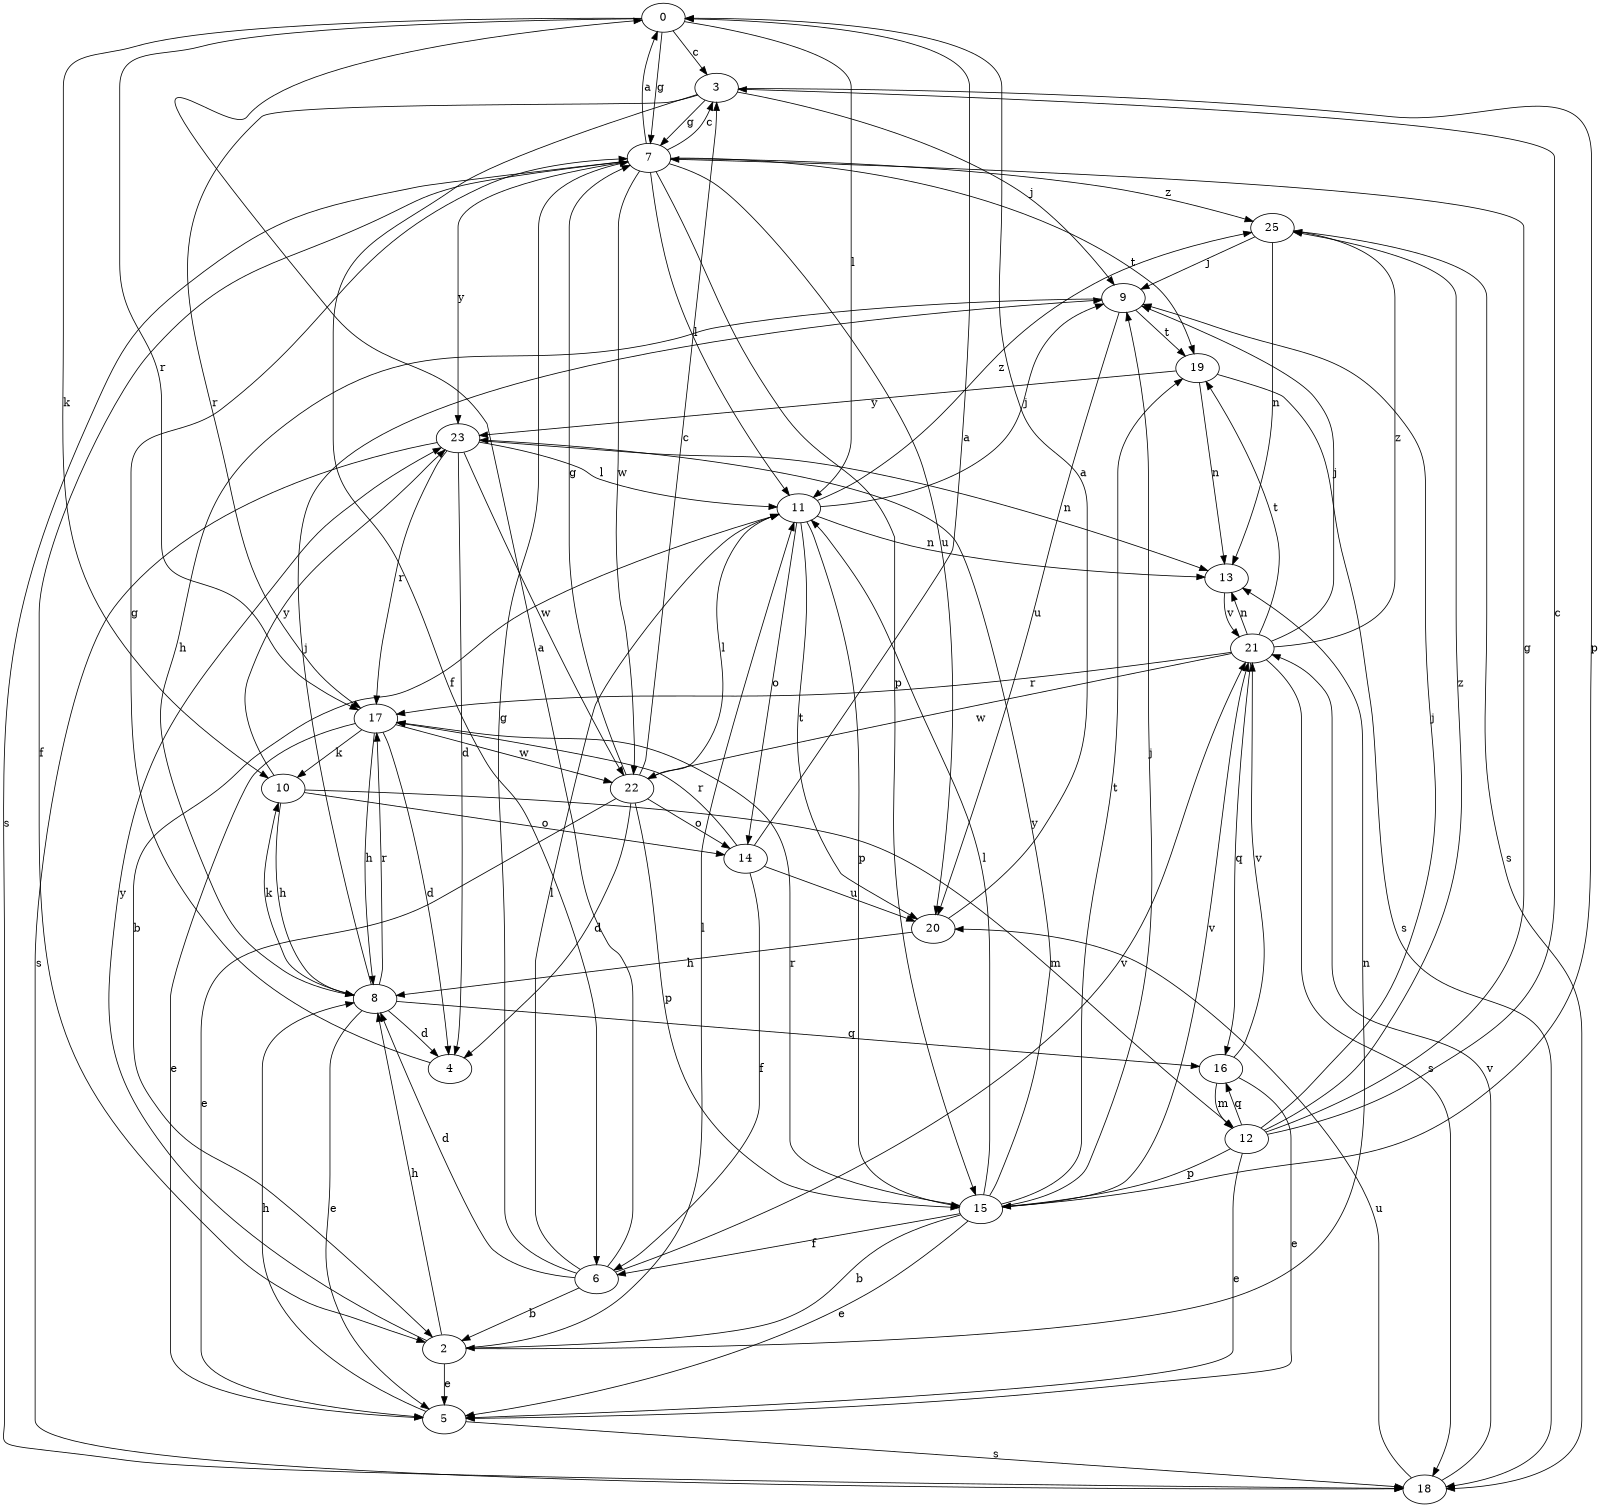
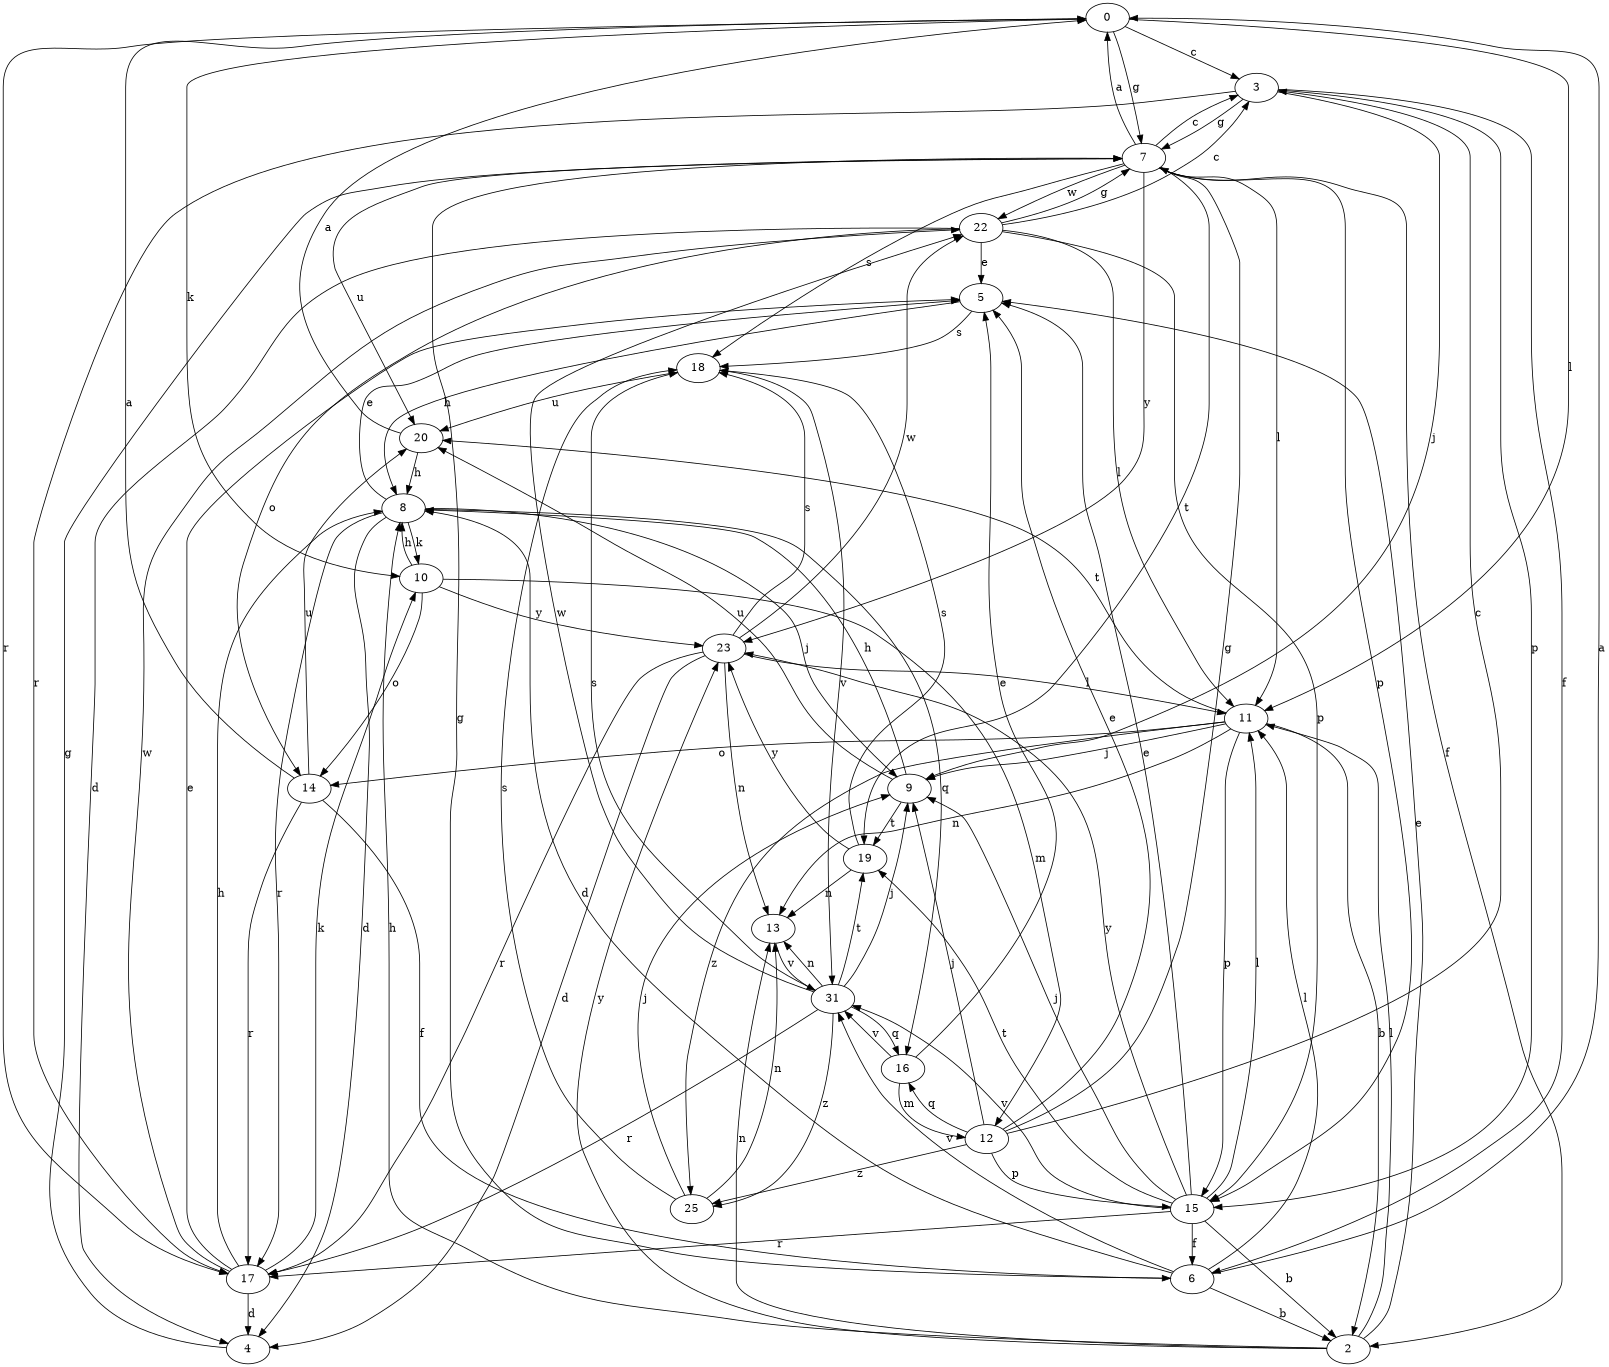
(1032, 178) -> none
(1252, 648) -> (833, 999)
